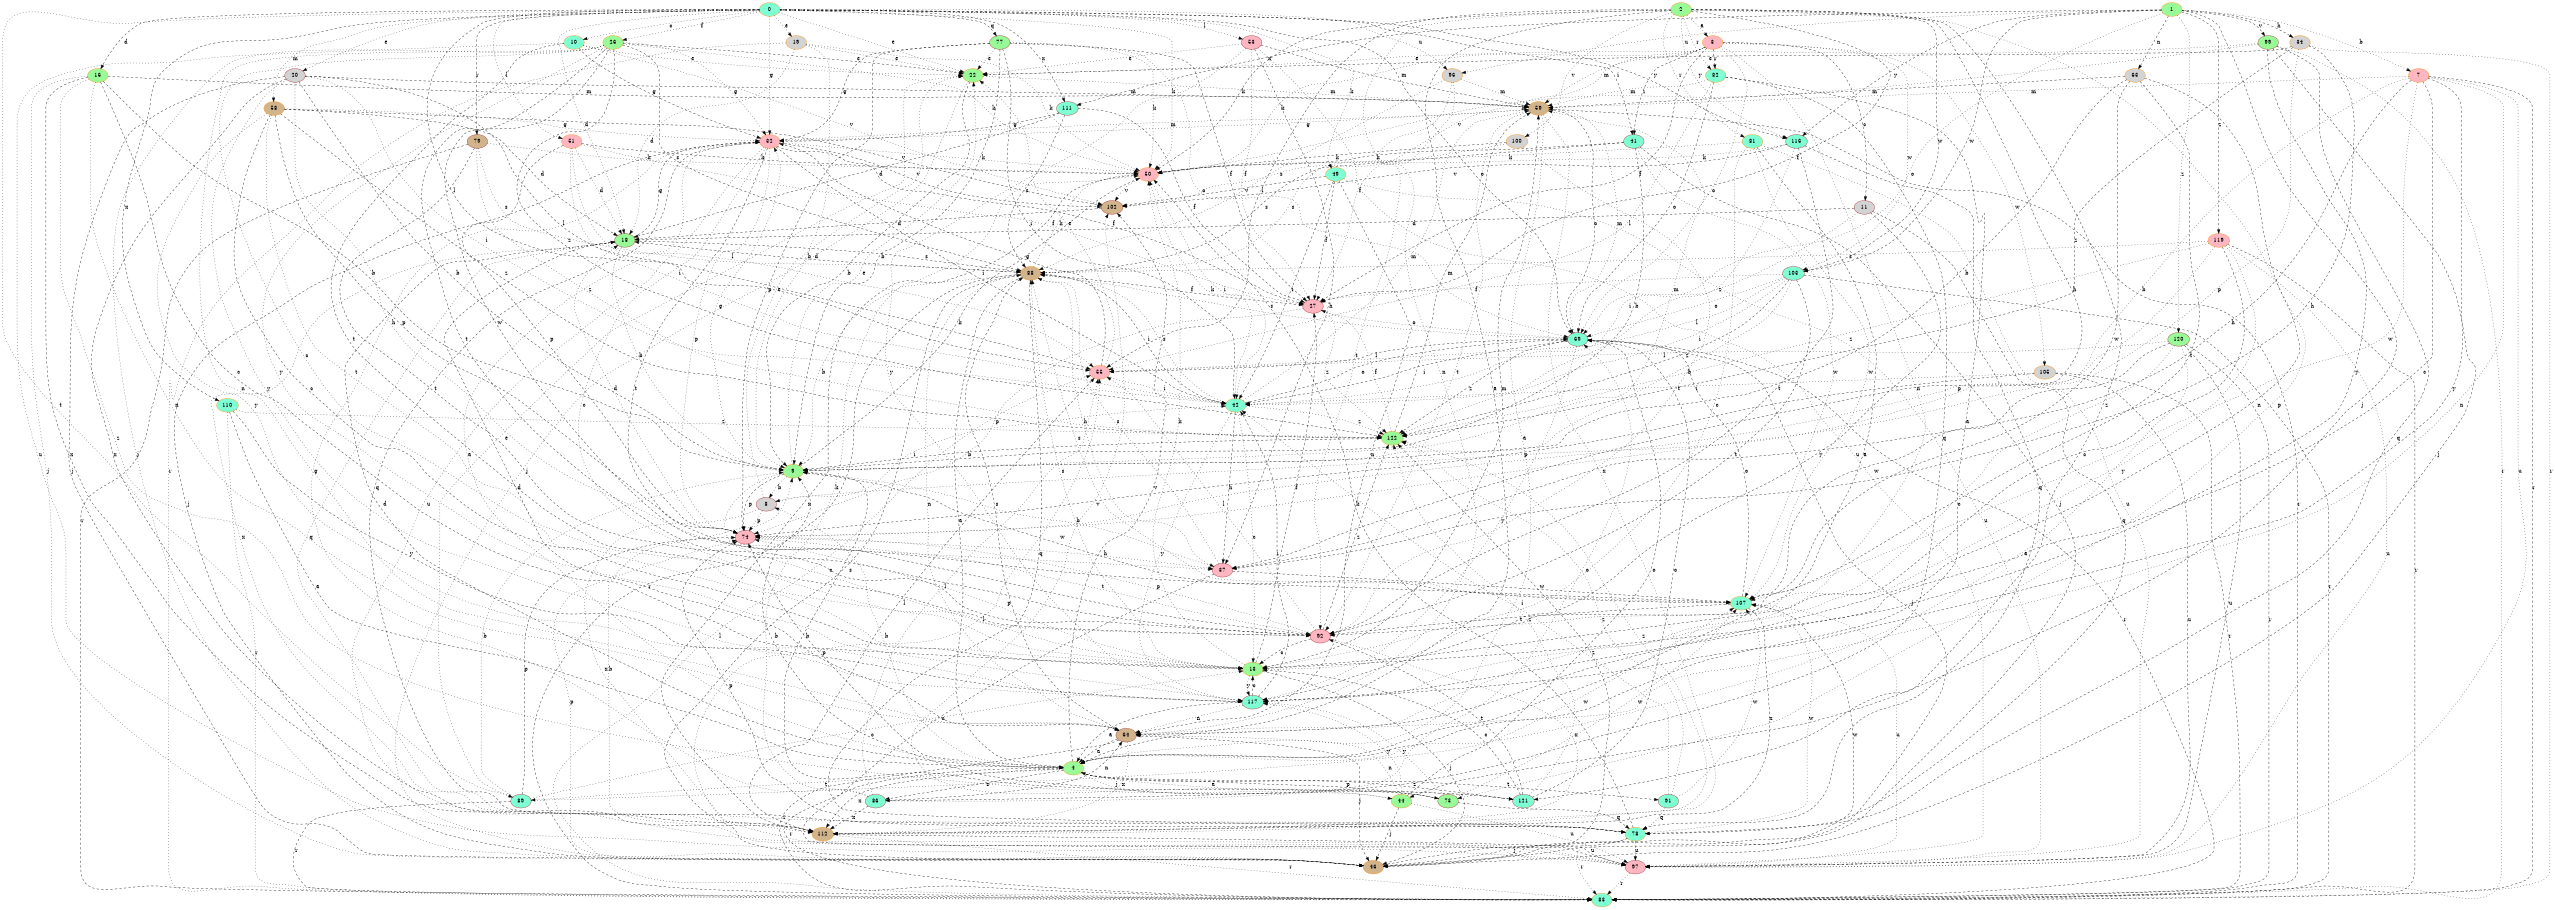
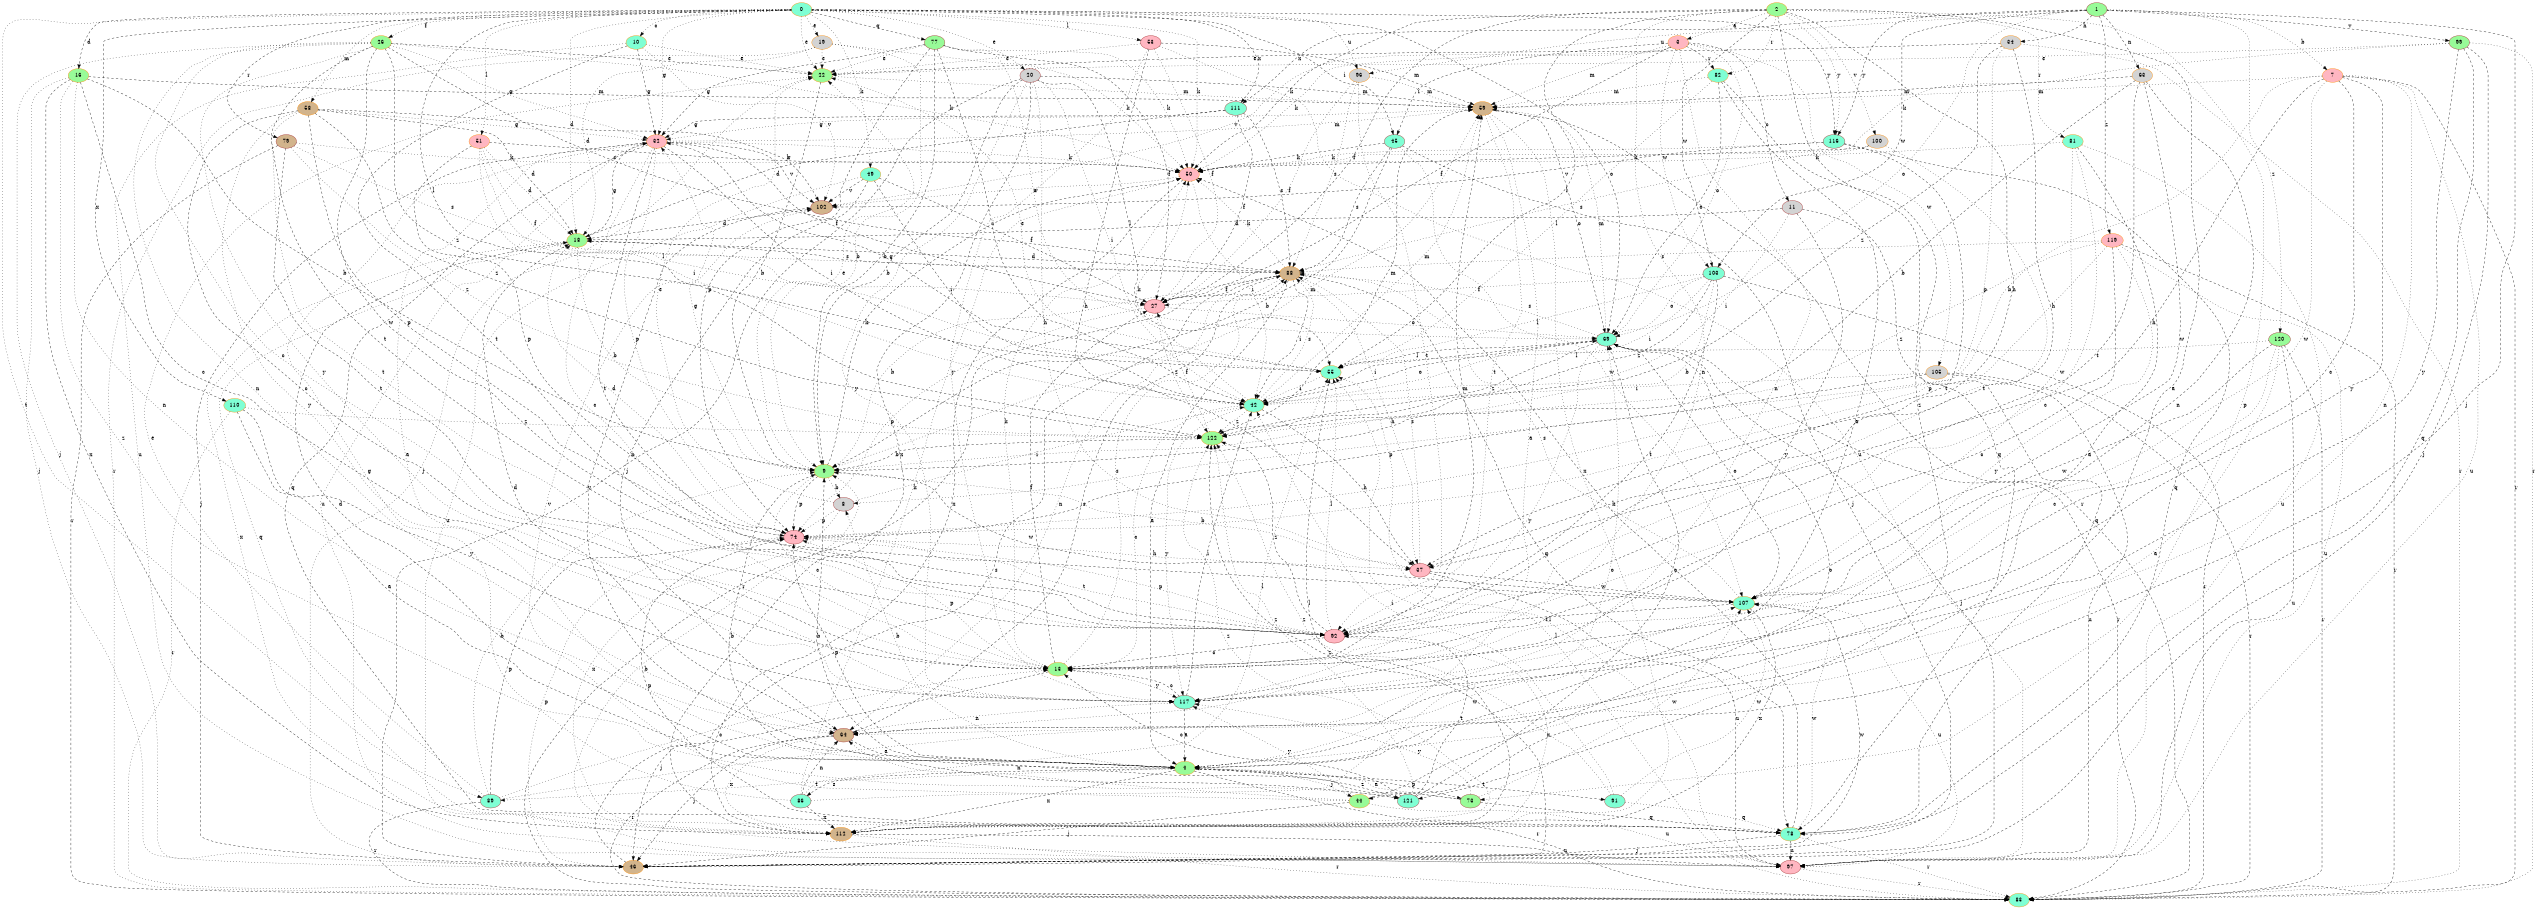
(2172, 9) -> (2097, 9)
(1634, 141) -> (1395, 141)
(625, 240) -> (577, 240)
(1644, 317) -> none
(1100, 372) -> (1331, 372)
(1734, 699) -> (1985, 422)
